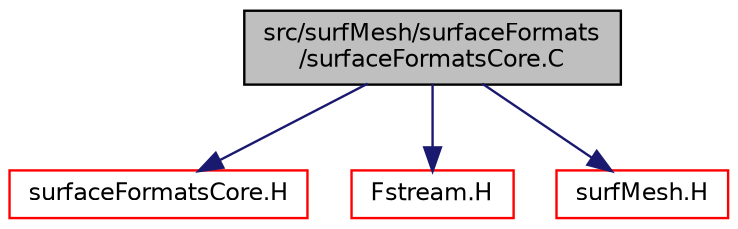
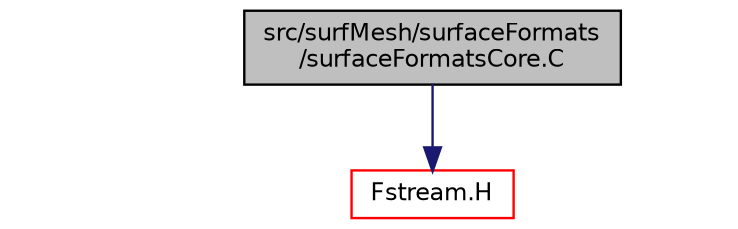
(158, 194) -> none
(642, 194) -> none
